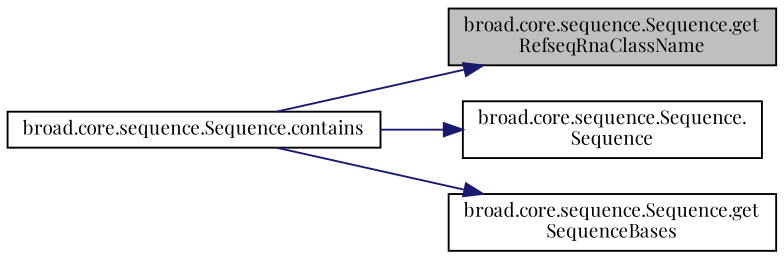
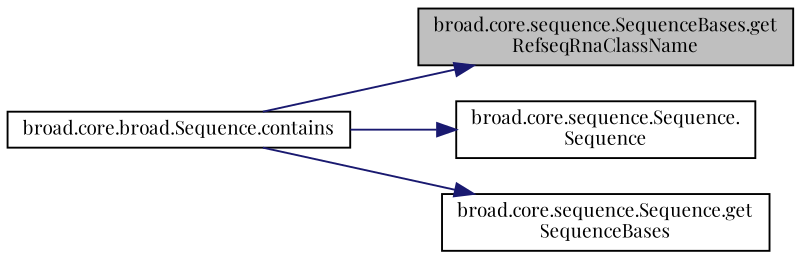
(612, 37) -> (606, 37)
(194, 130) -> (179, 130)
